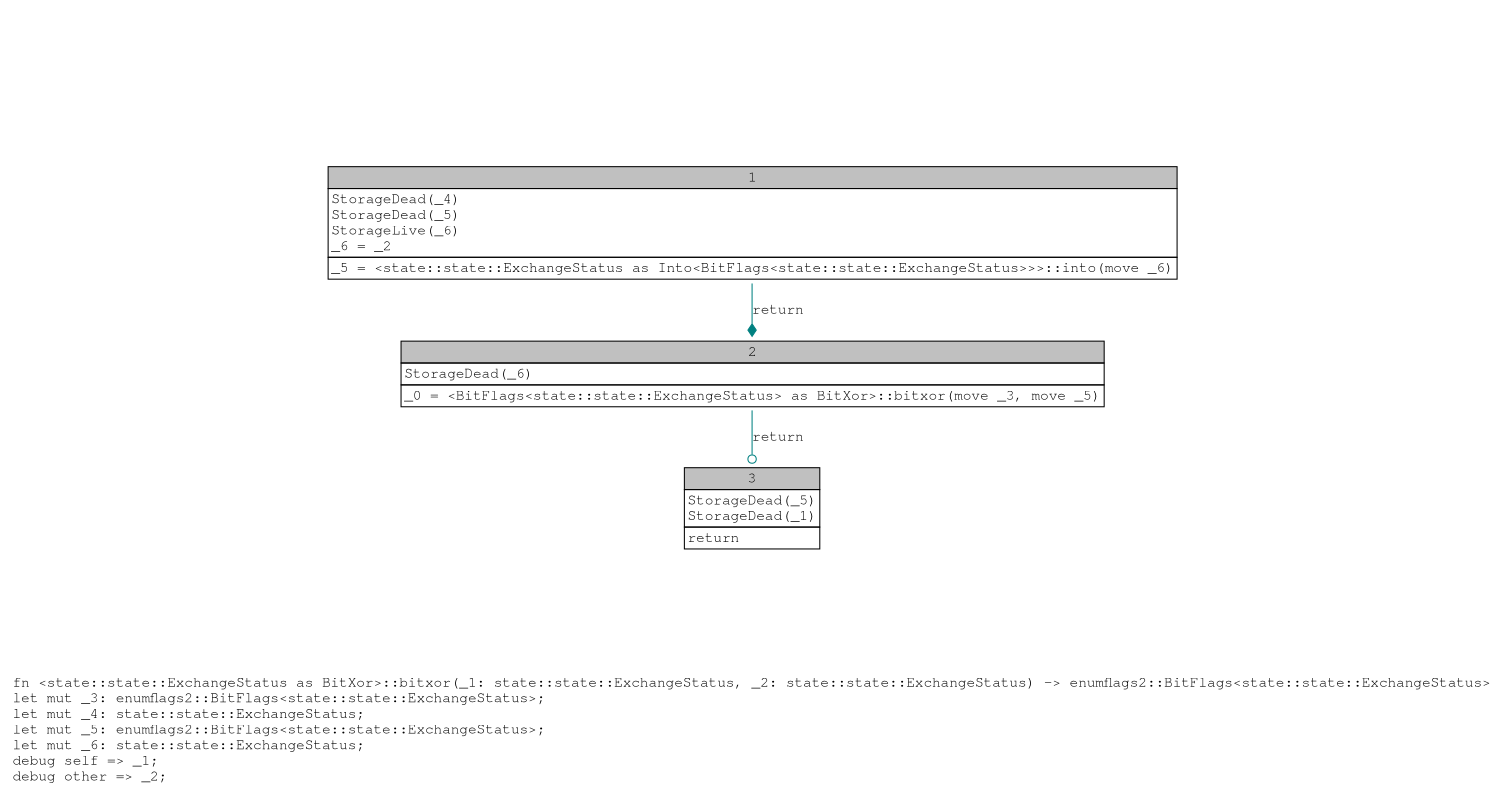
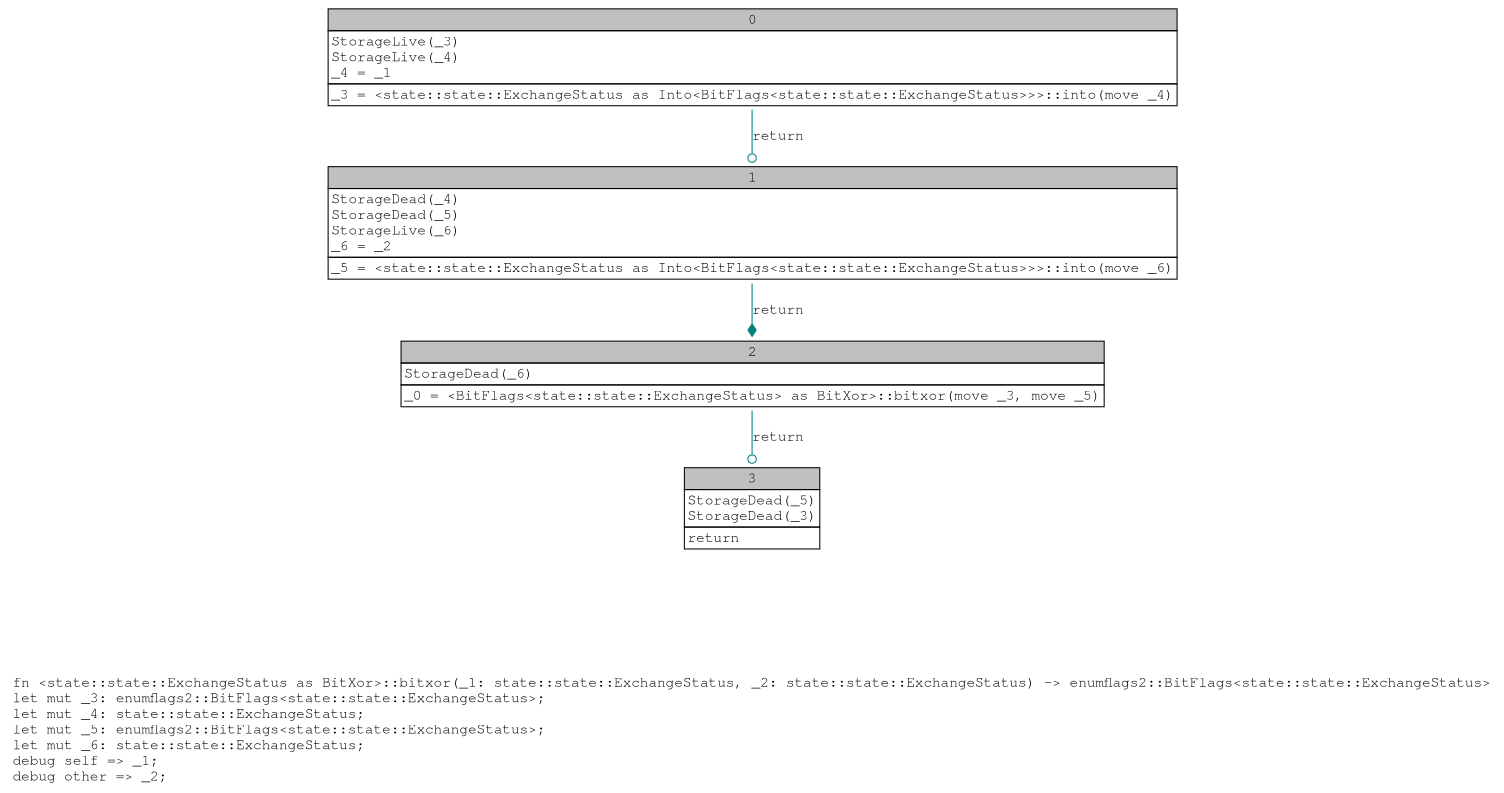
none -> (752, 57)
(752, 516) -> (752, 516)
